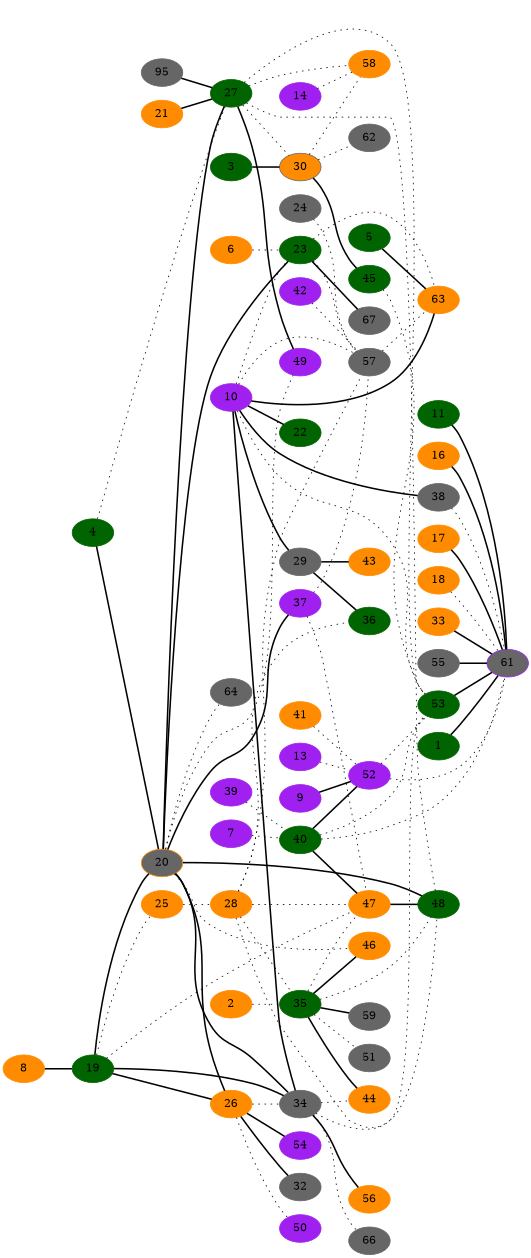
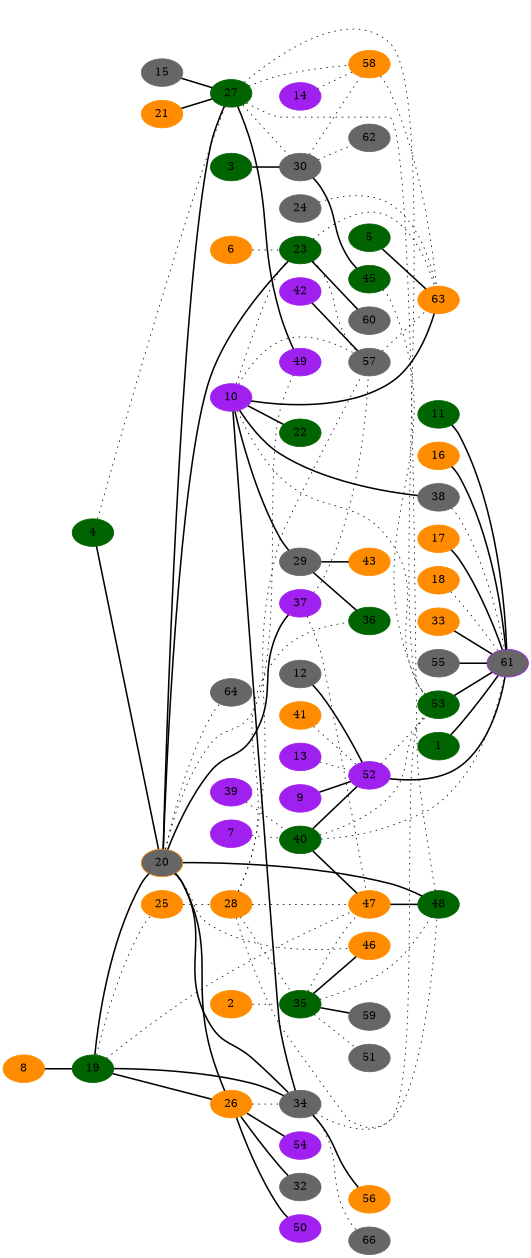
(162, 73) -> (162, 73)
(300, 167) -> (300, 167)
none -> (418, 178)
(334, 275) -> (396, 208)
(369, 321) -> (369, 321)
(335, 327) -> (335, 327)
none -> (300, 674)
(471, 756) -> (471, 756)
(369, 1099) -> none
(258, 1170) -> (258, 1170)
